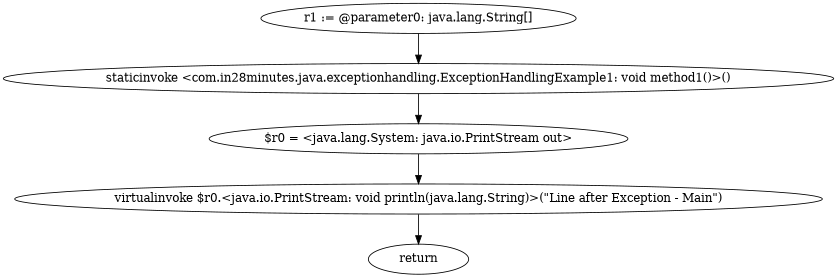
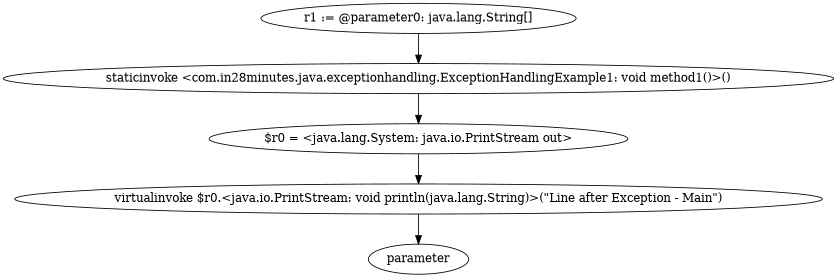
(419, 259) -> (419, 259)
